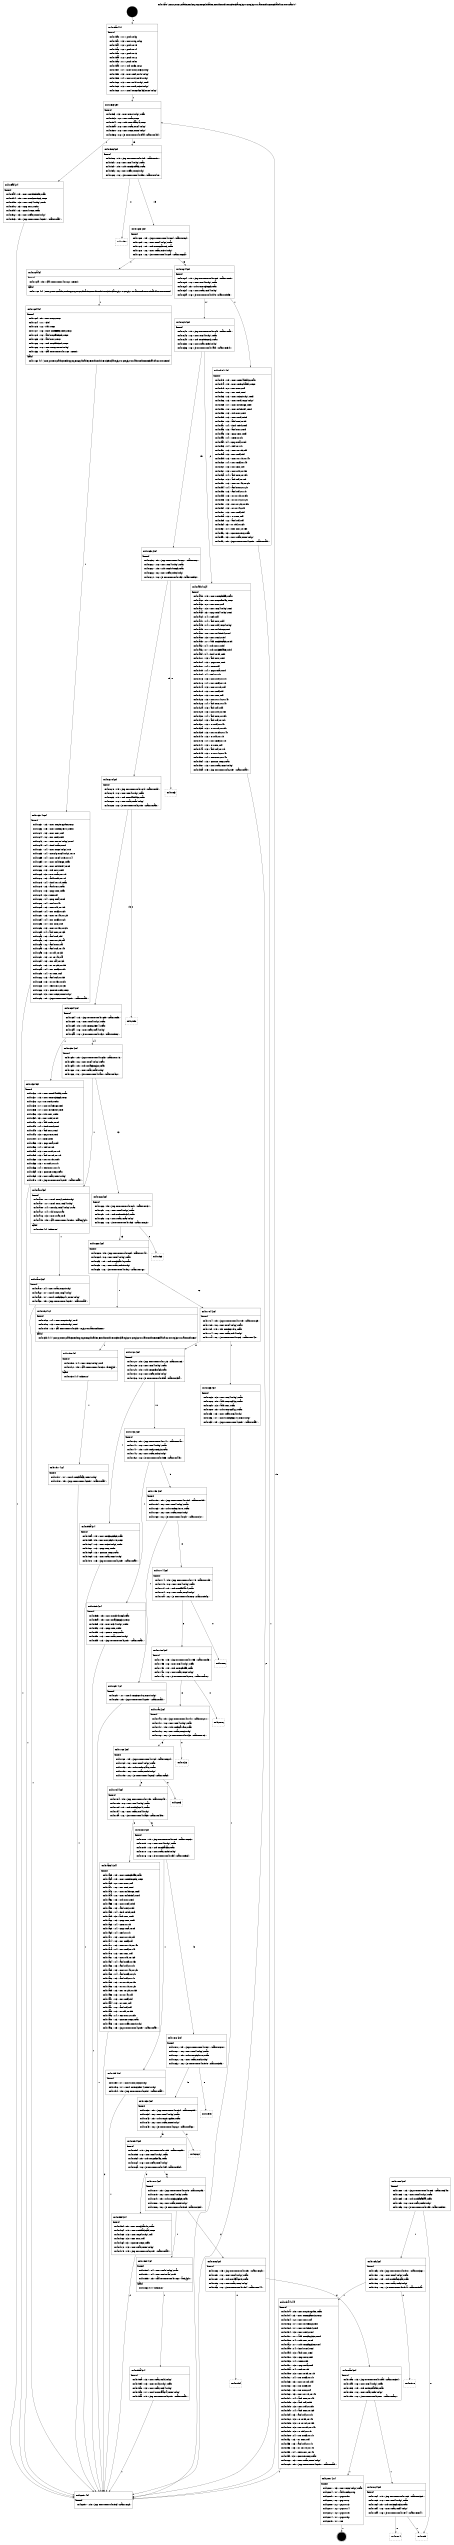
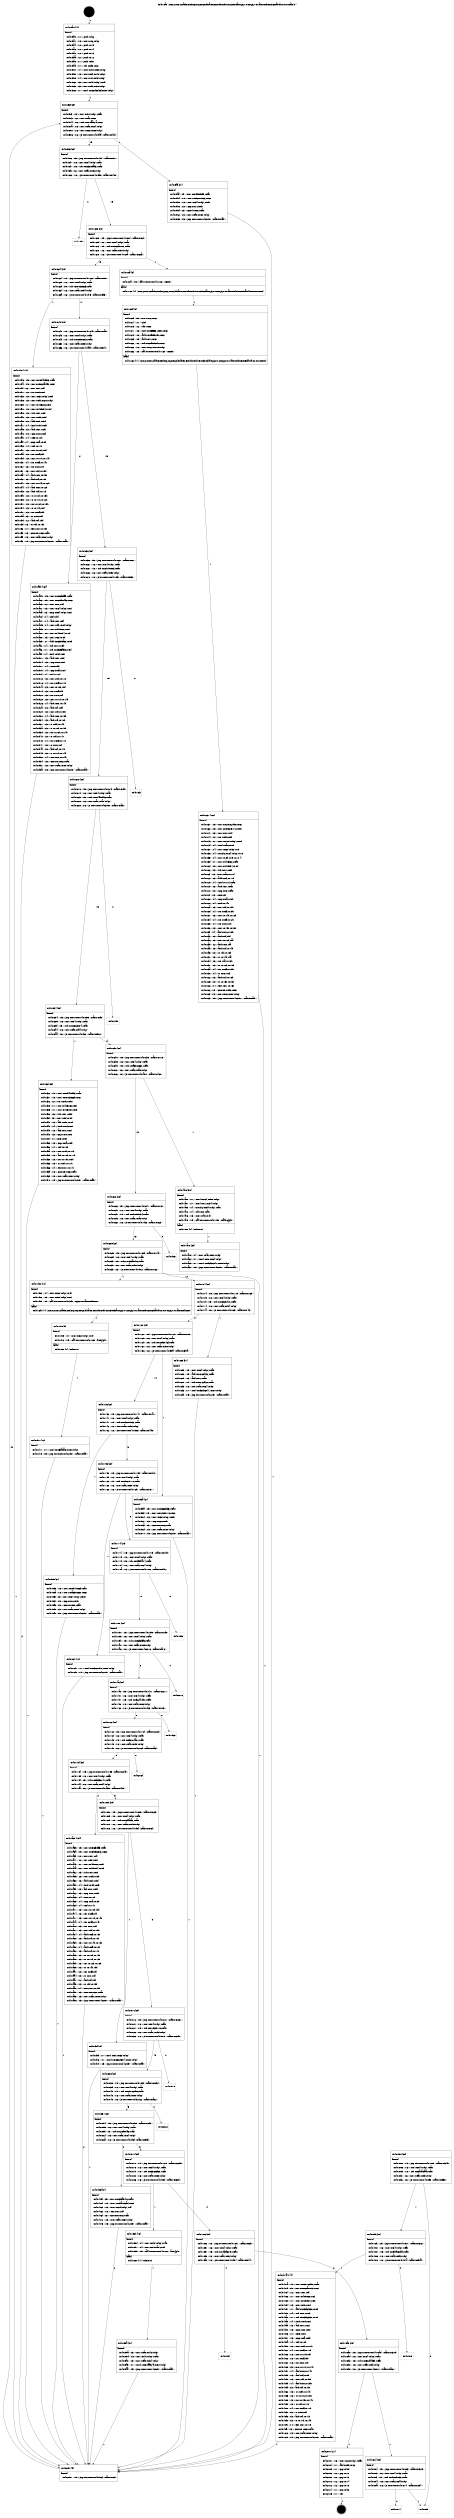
(32, 1907) -> (259, 1876)
